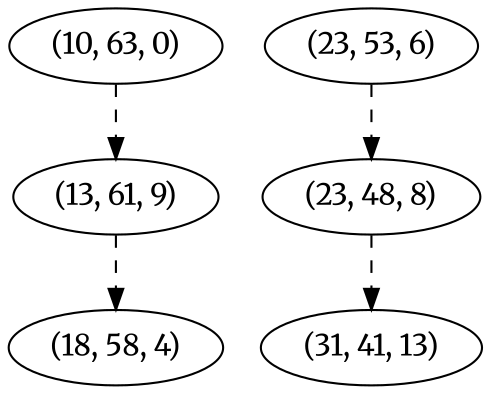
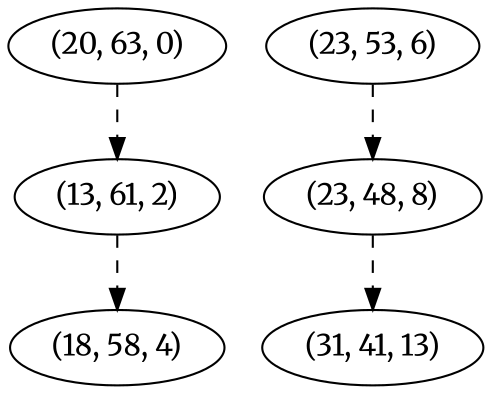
(116, 46) -> (117, 46)
(116, 197) -> (117, 197)
